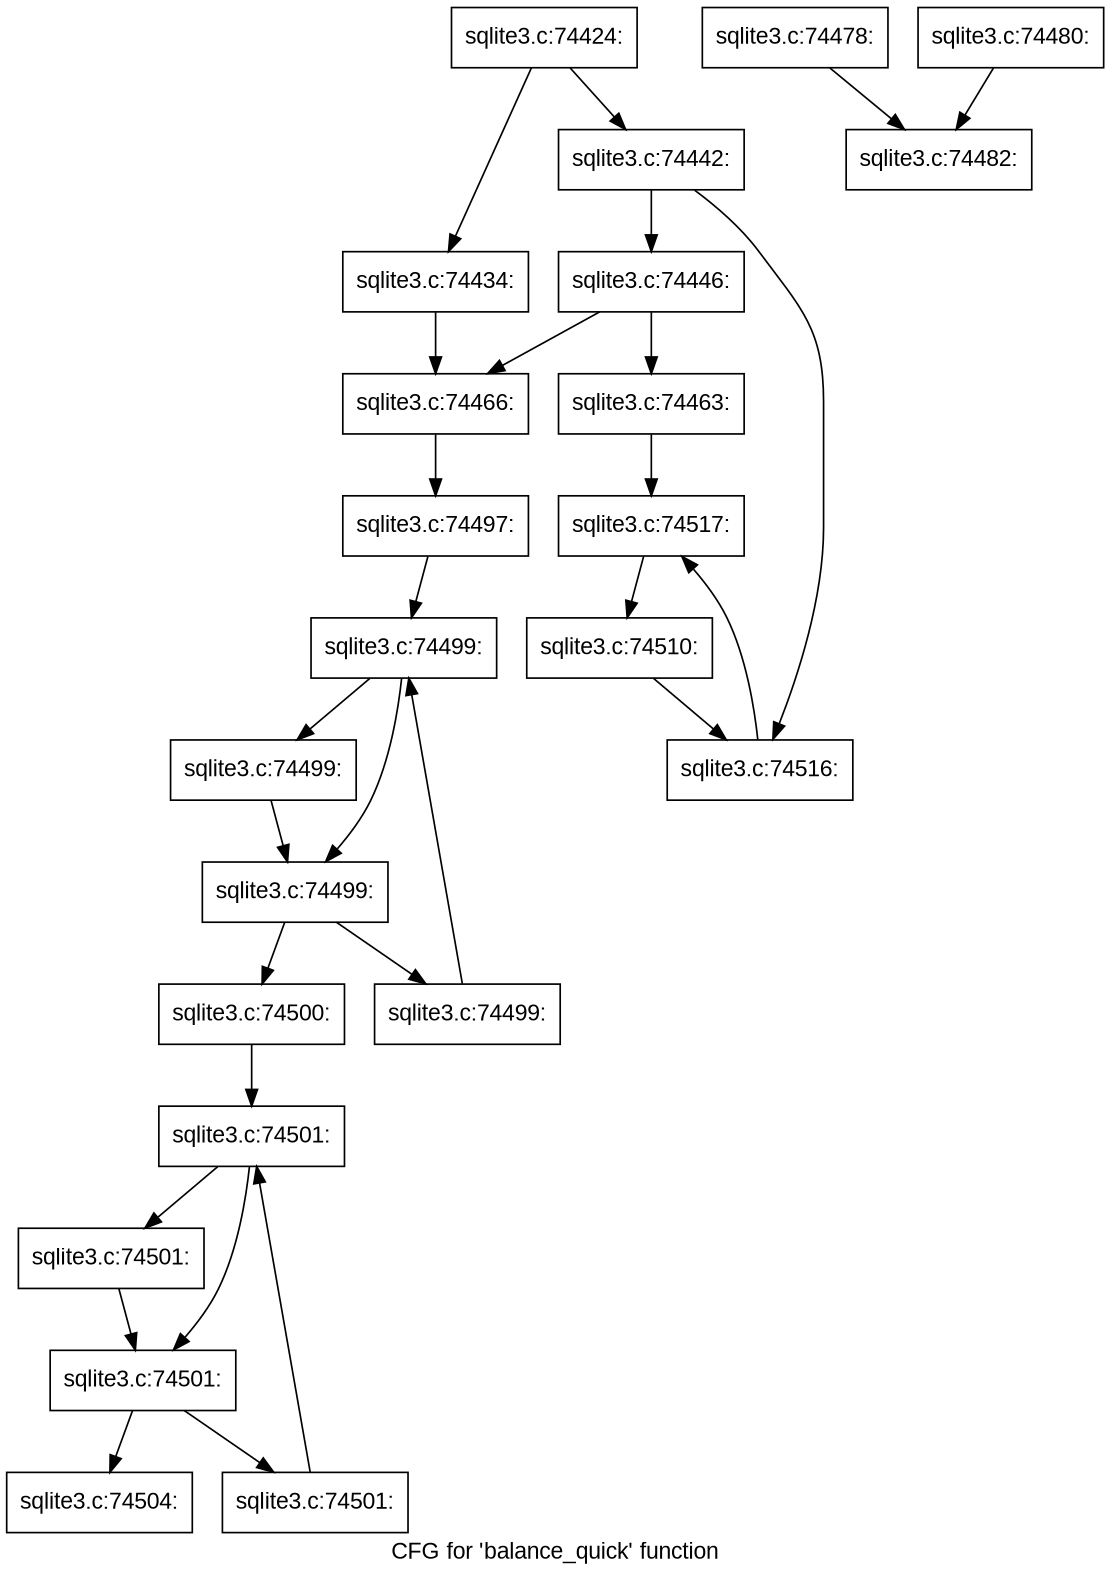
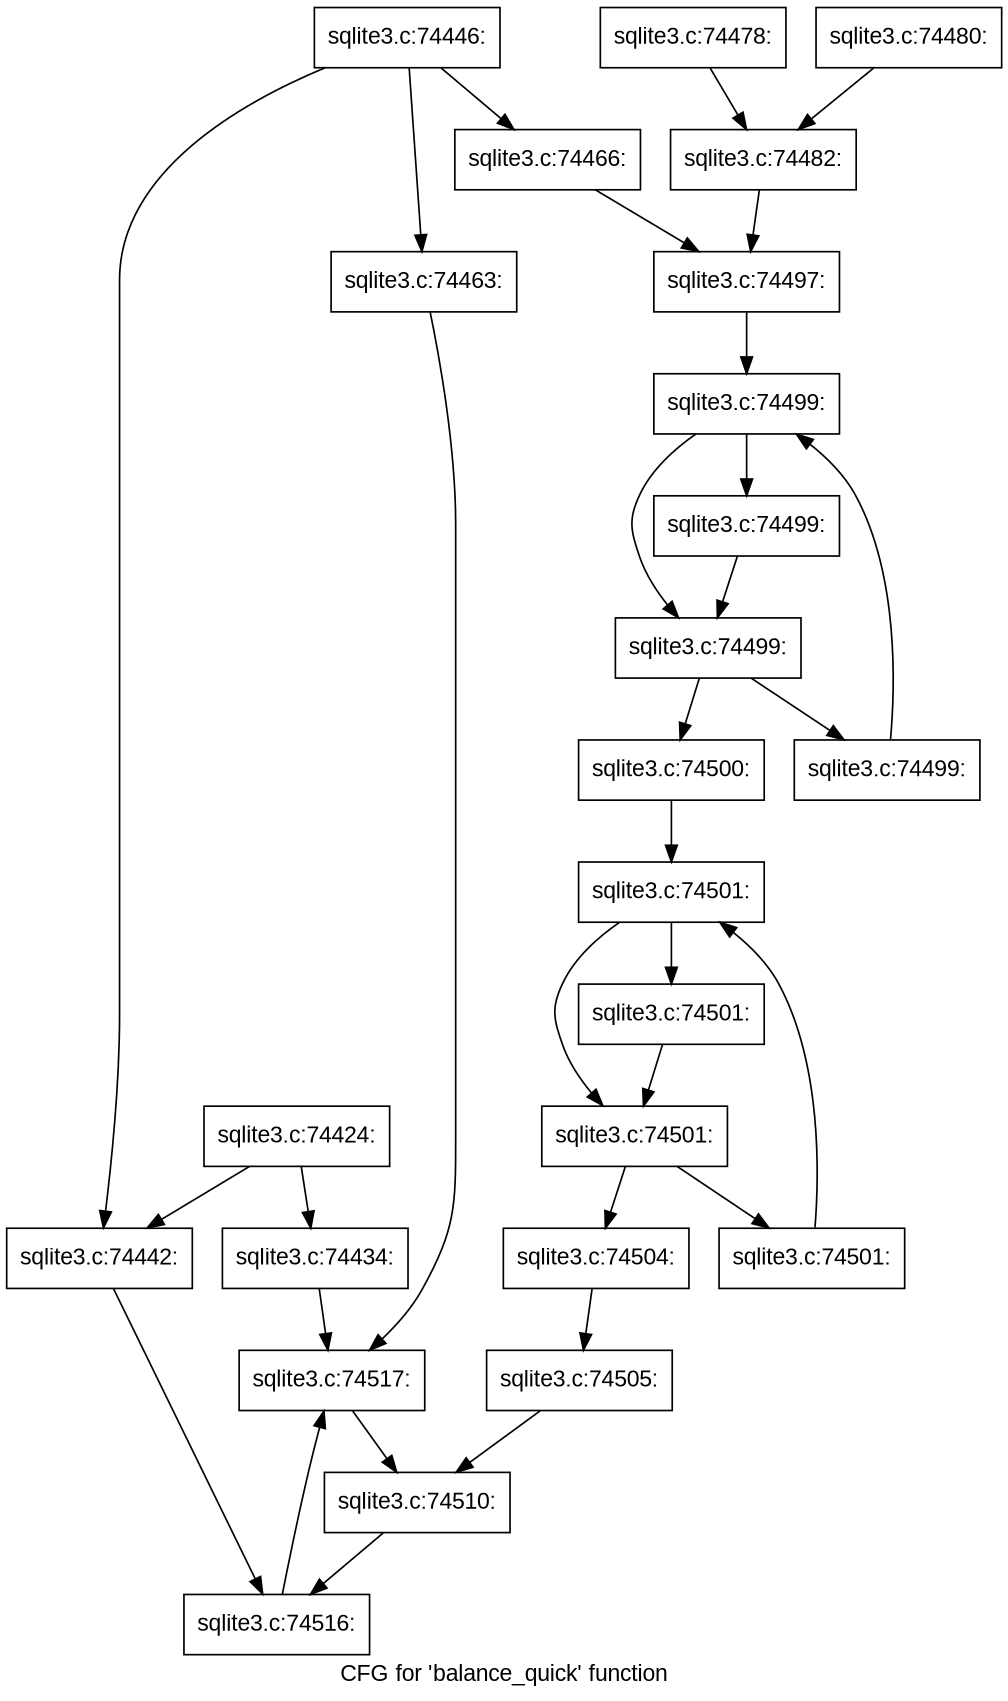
(651, 212) -> (120, 590)
none -> (756, 212)
(436, 335) -> (322, 1311)
none -> (579, 1380)
